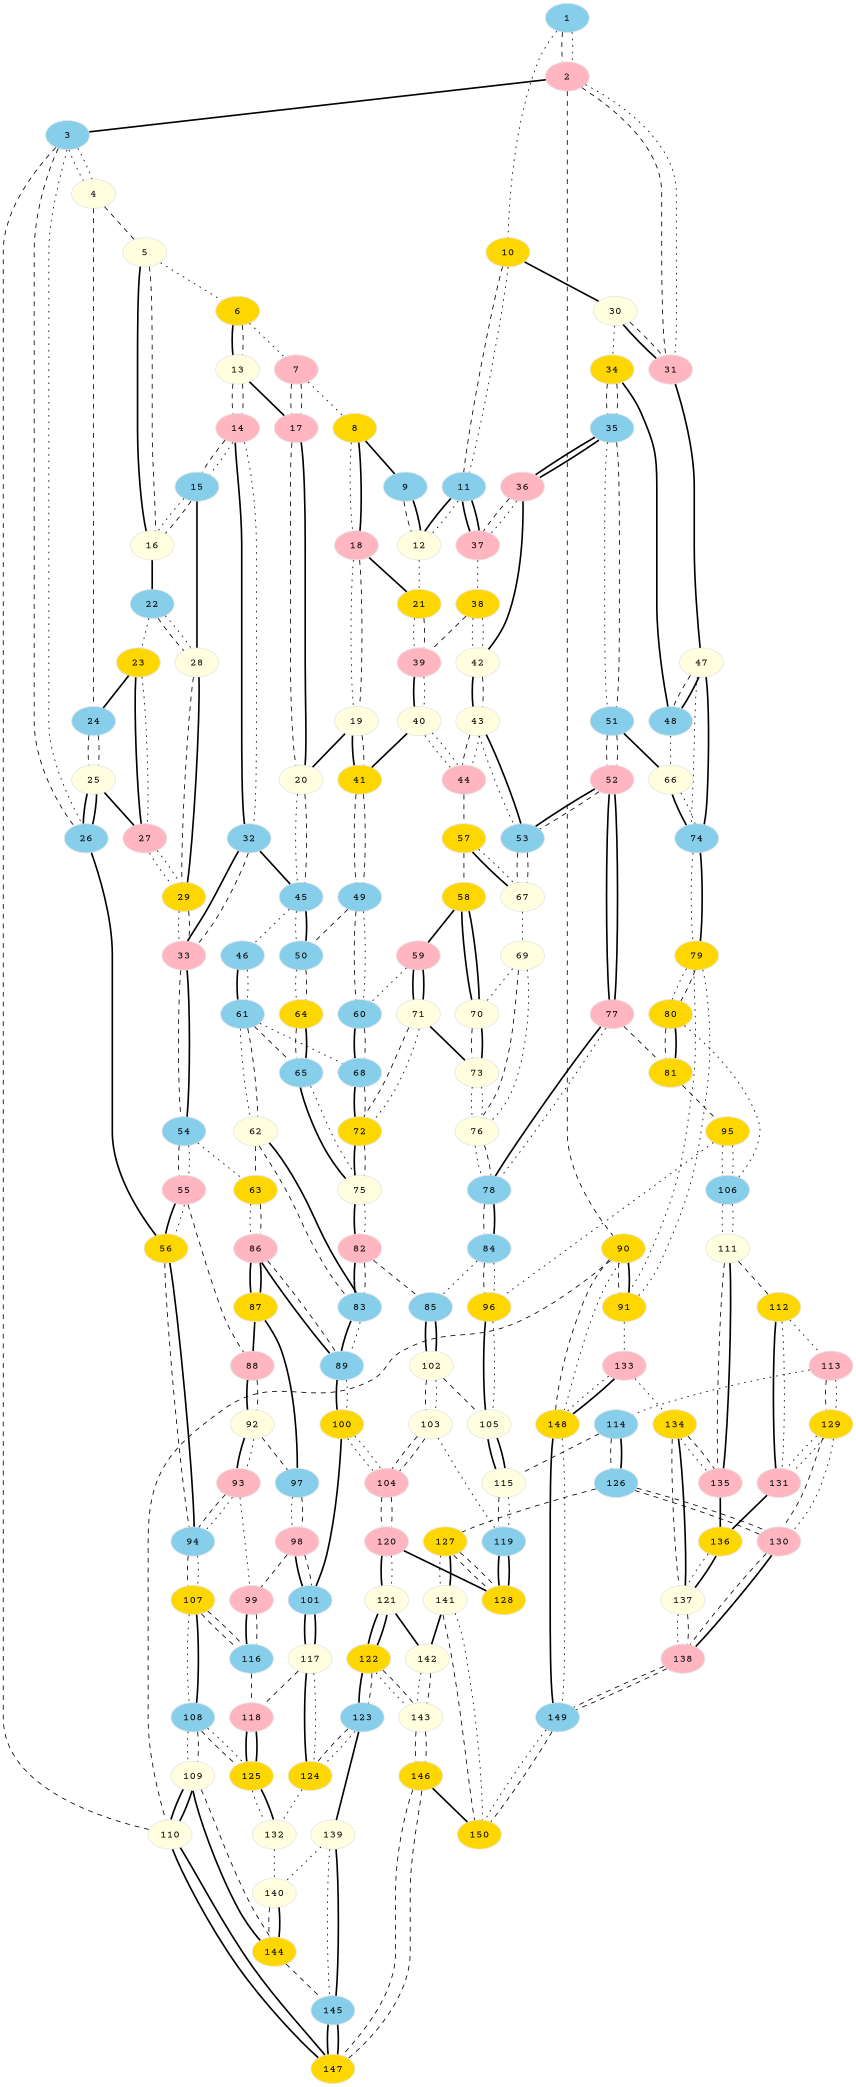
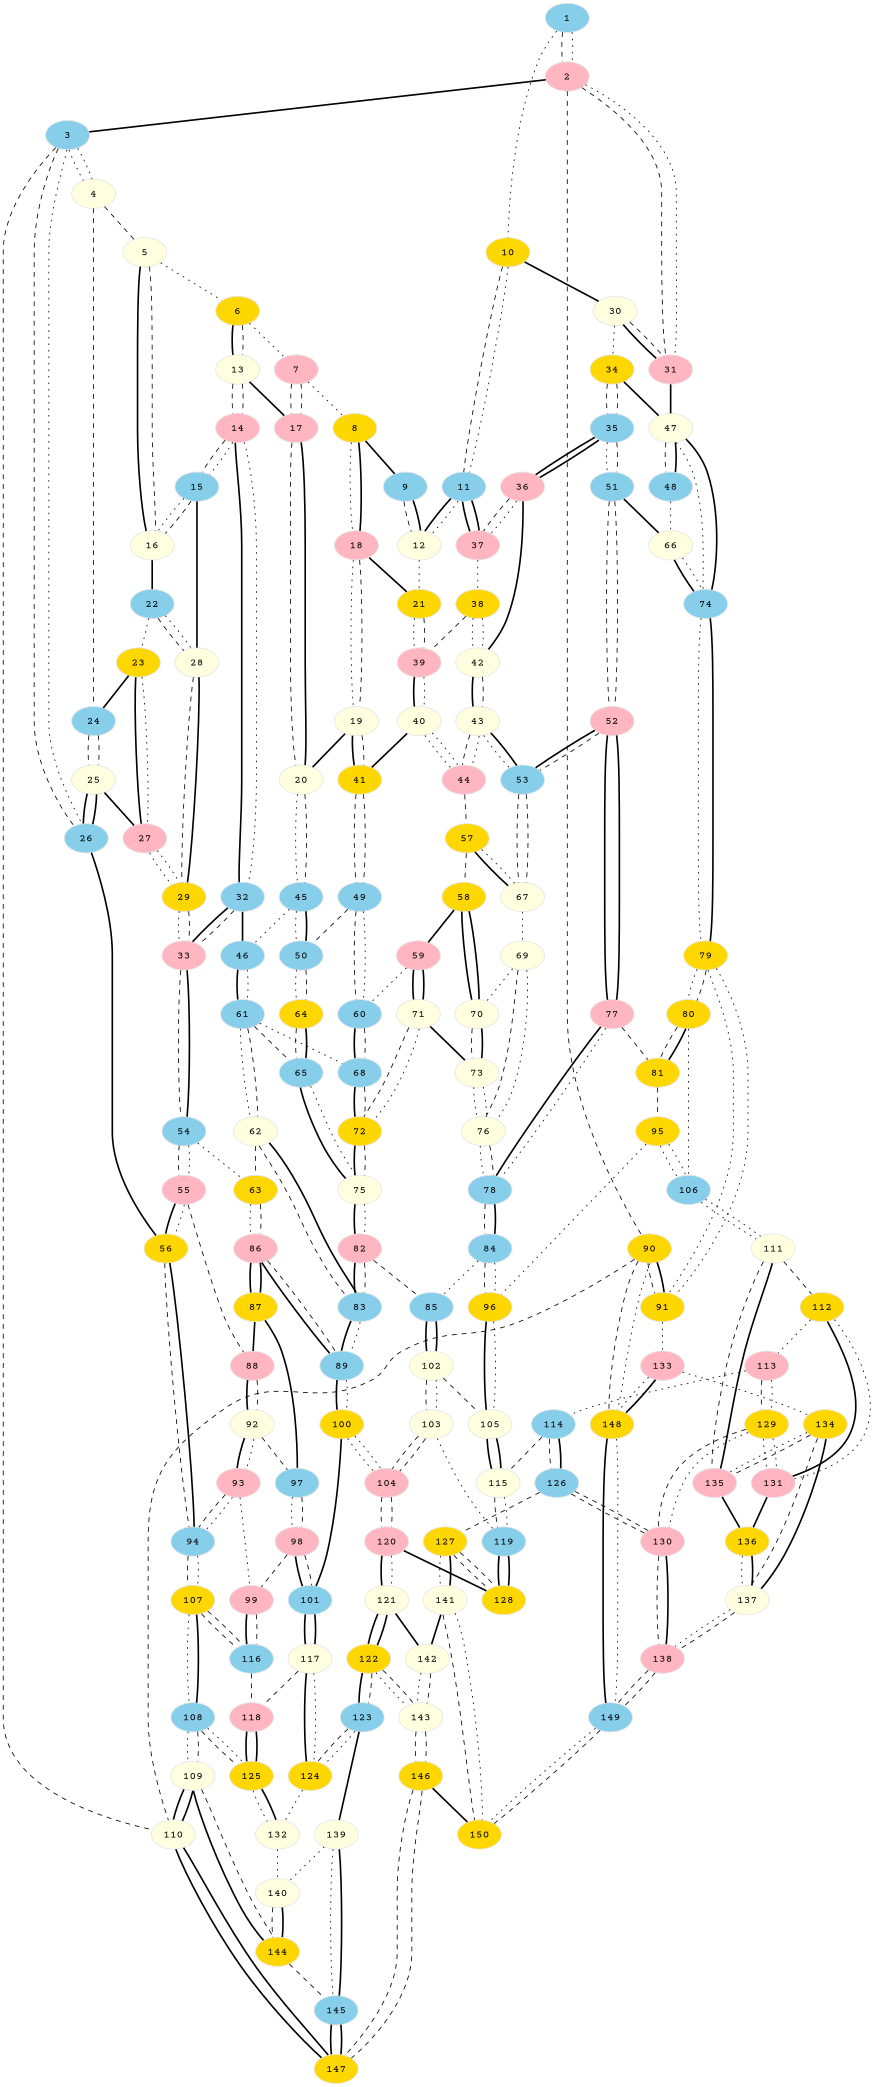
(657, 541) -> (641, 399)
(275, 868) -> (243, 926)
